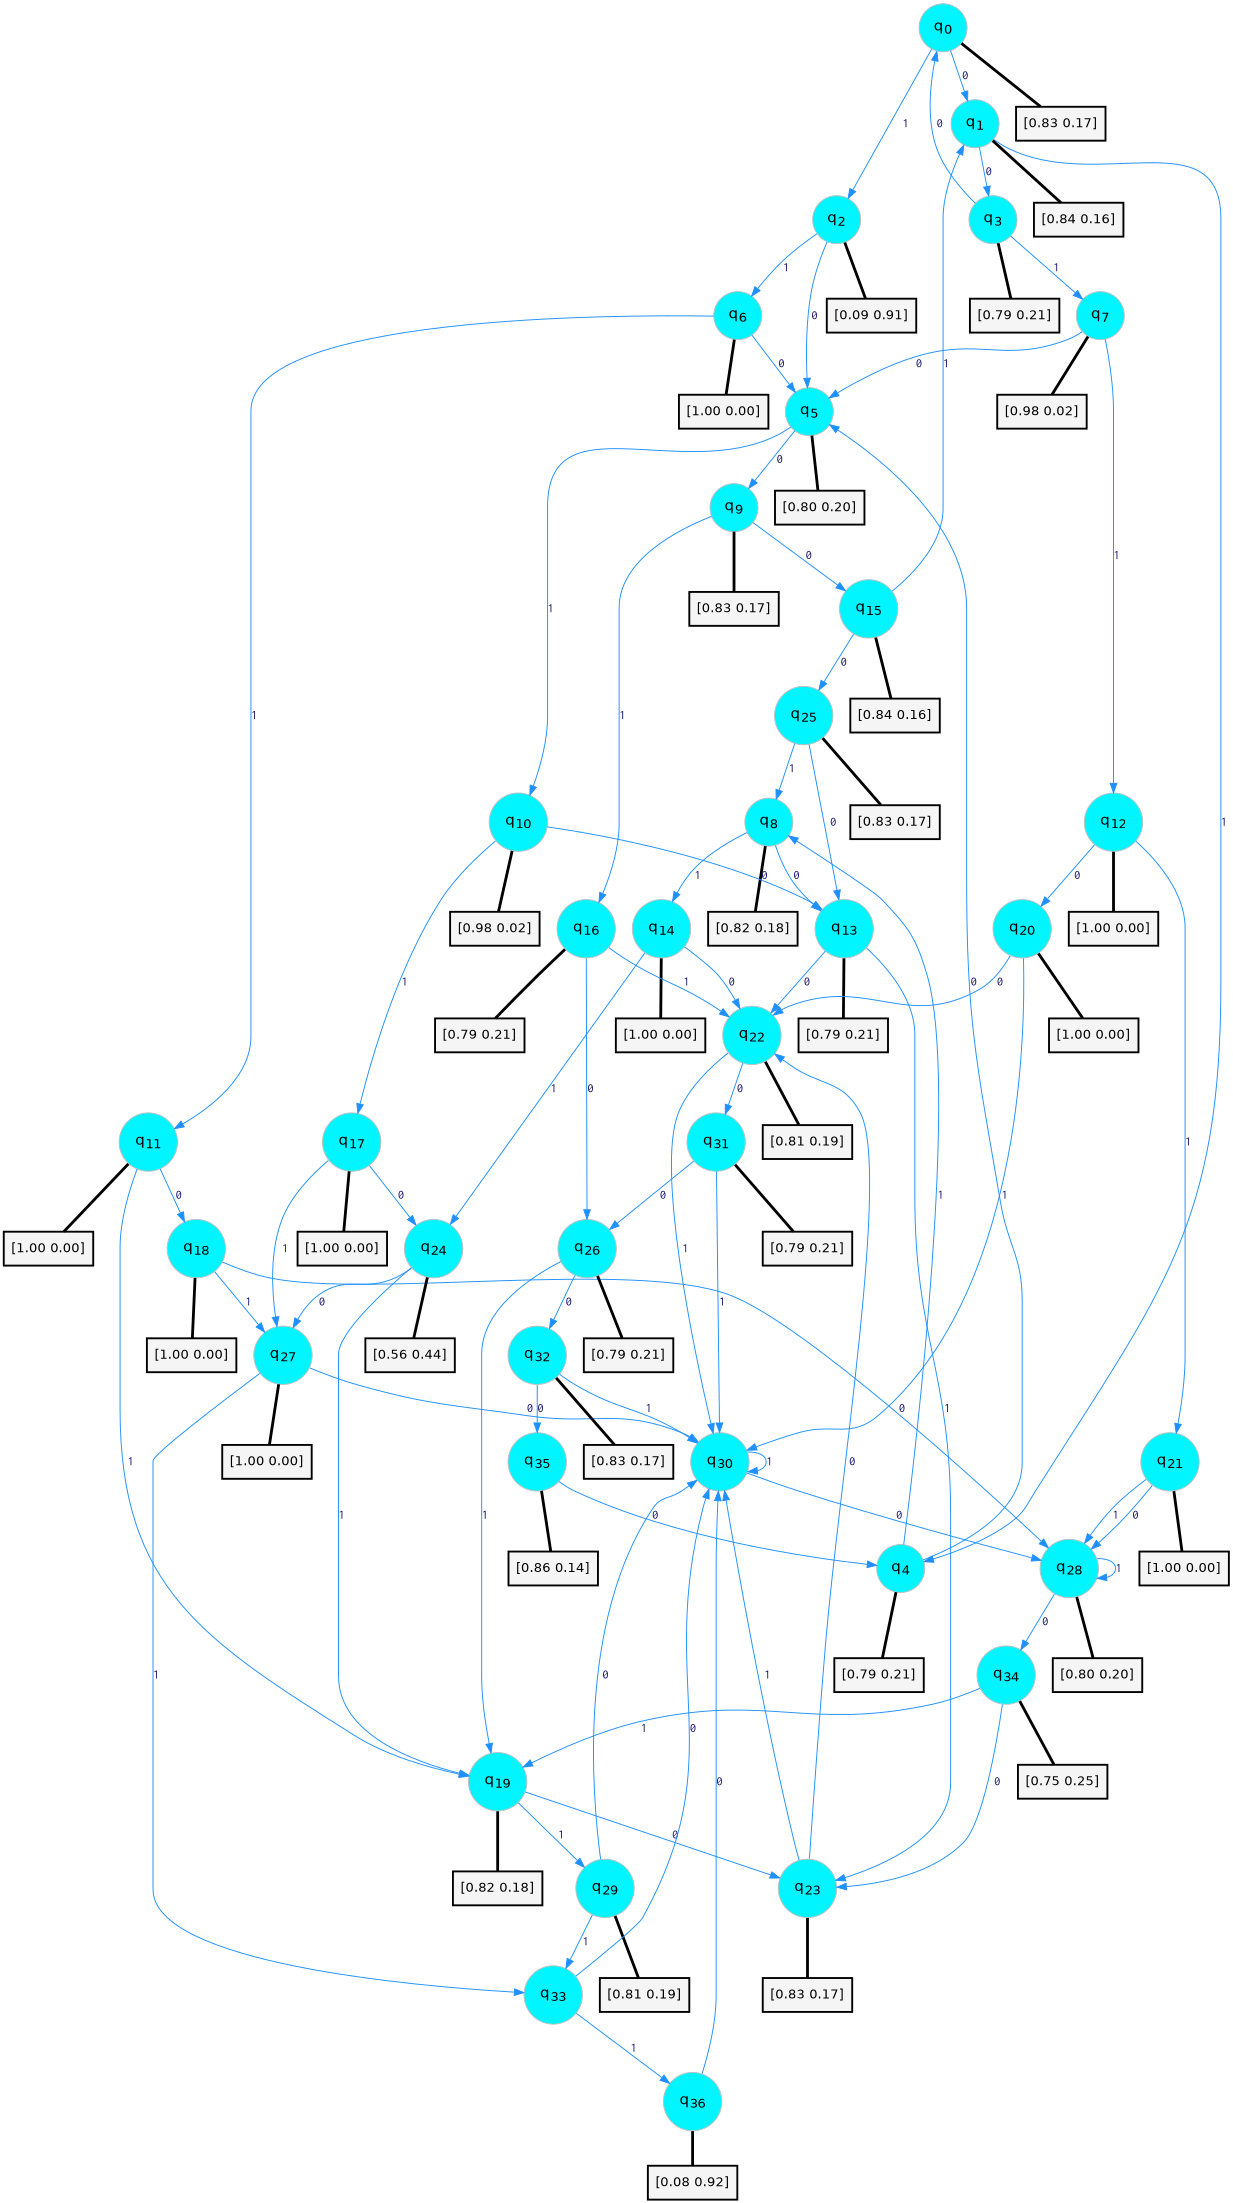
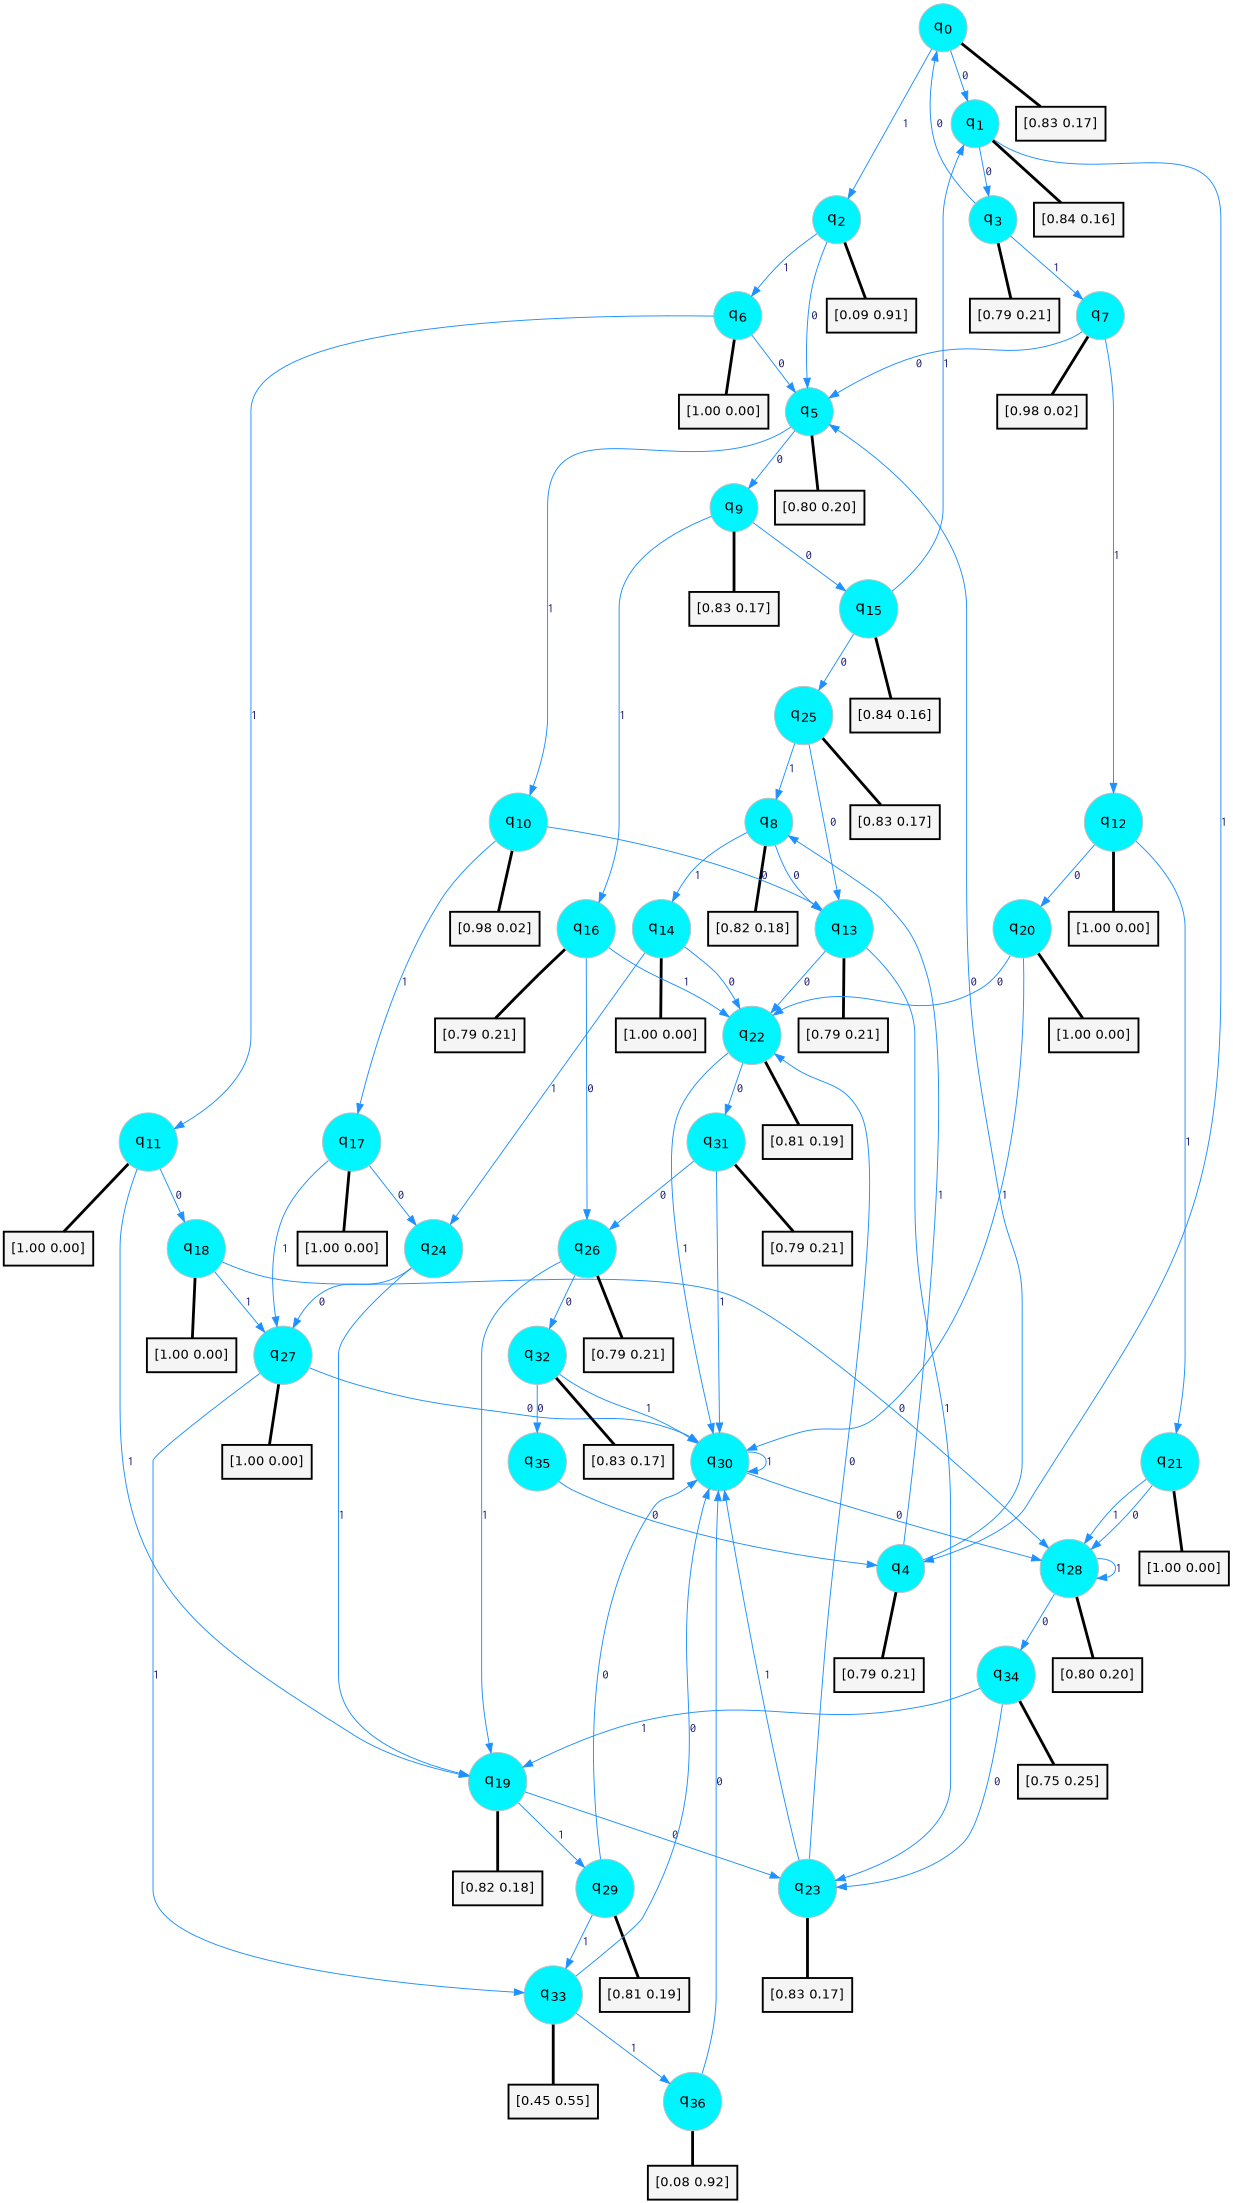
(410, 1355) -> none
(553, 1568) -> none
none -> (553, 2102)
